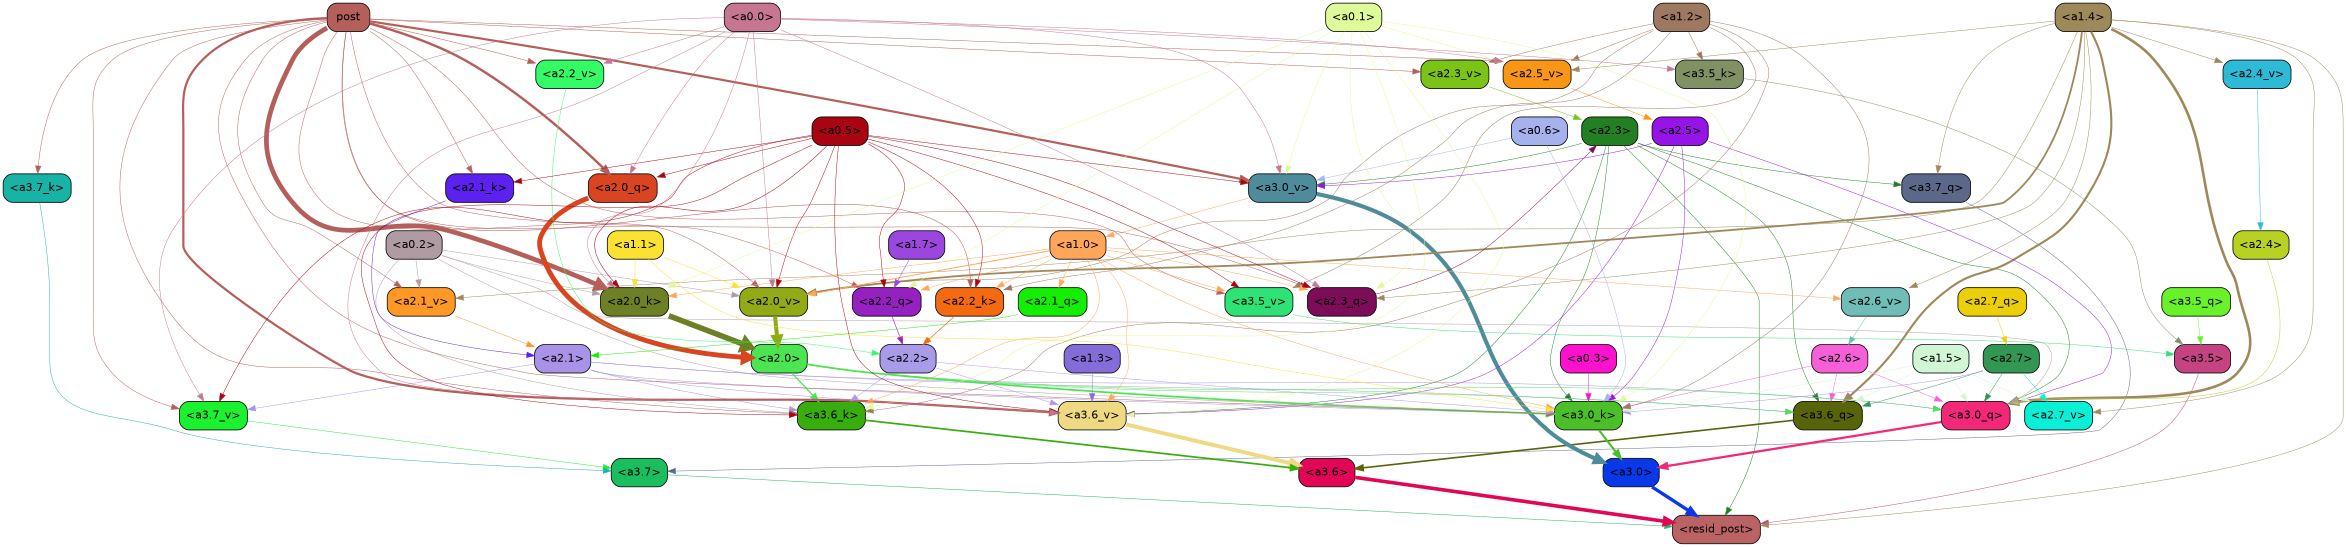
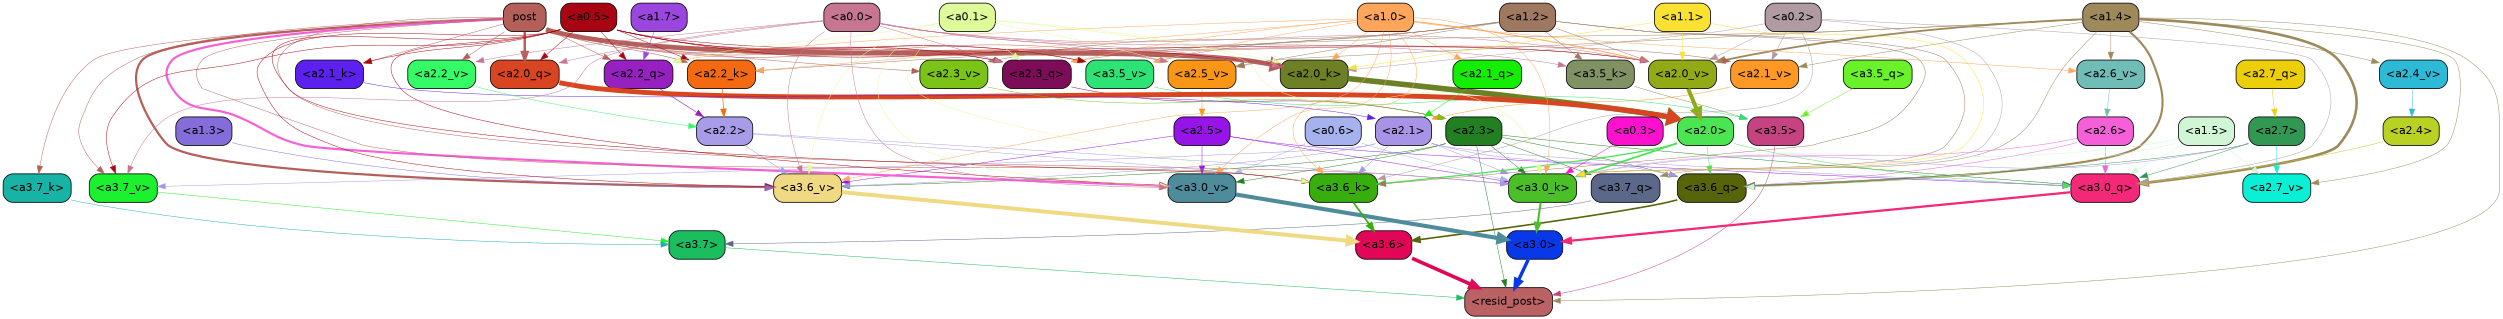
(806, 95) -> (373, 151)
(1181, 216) -> (1290, 117)
